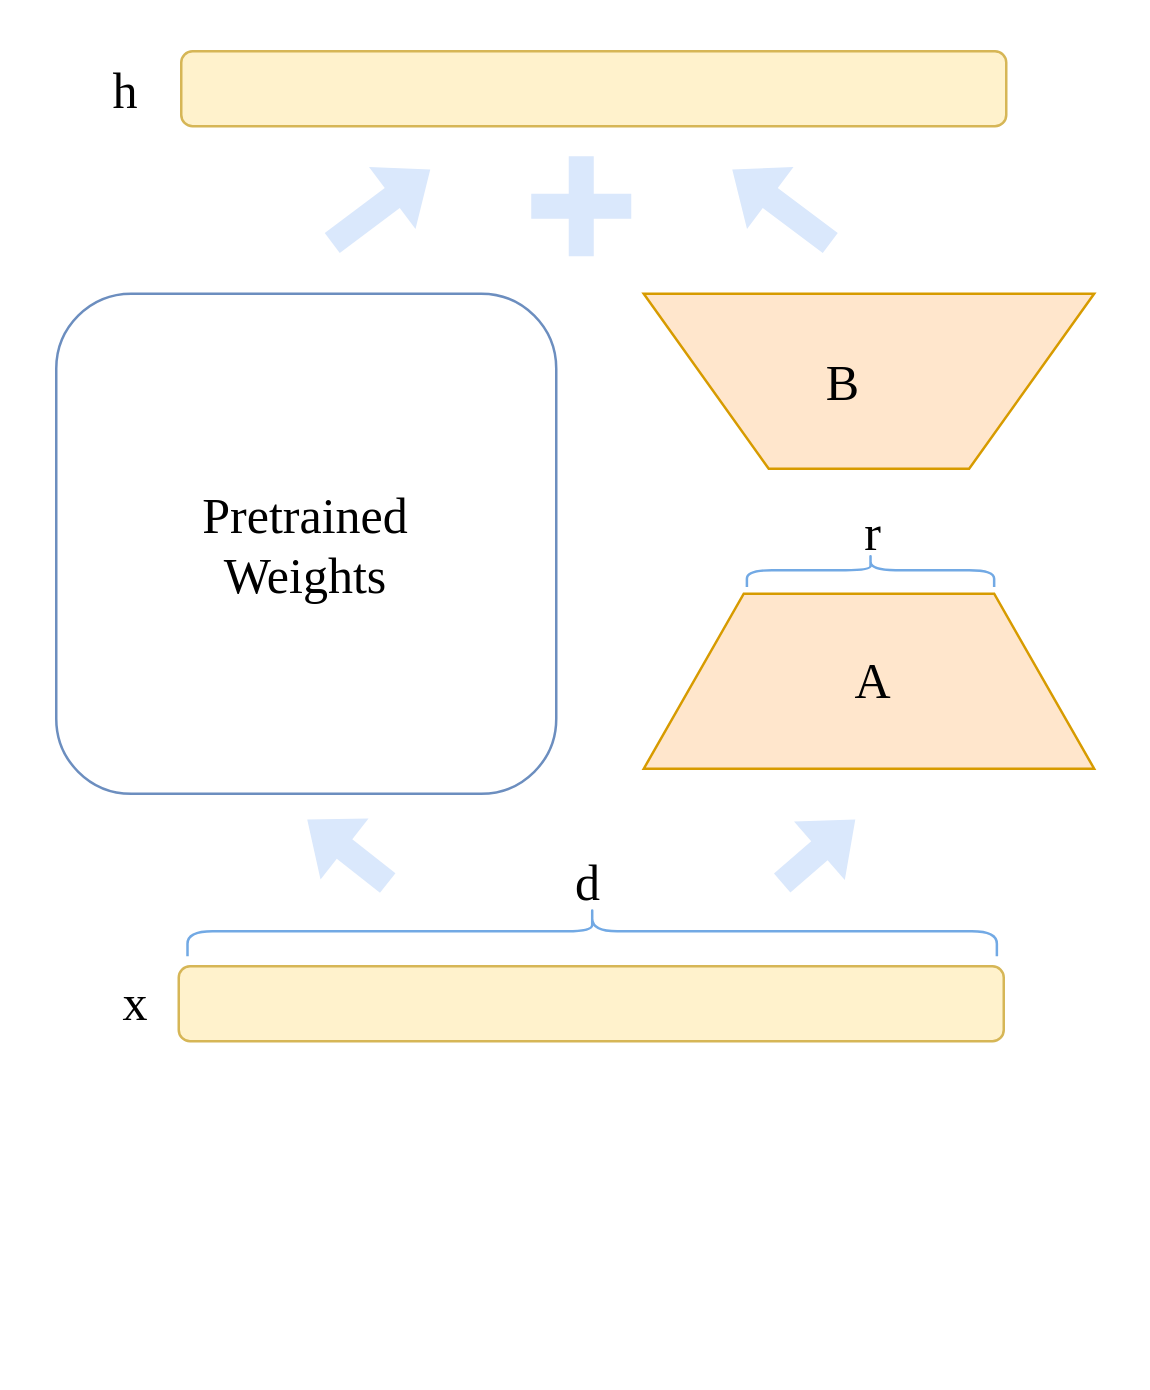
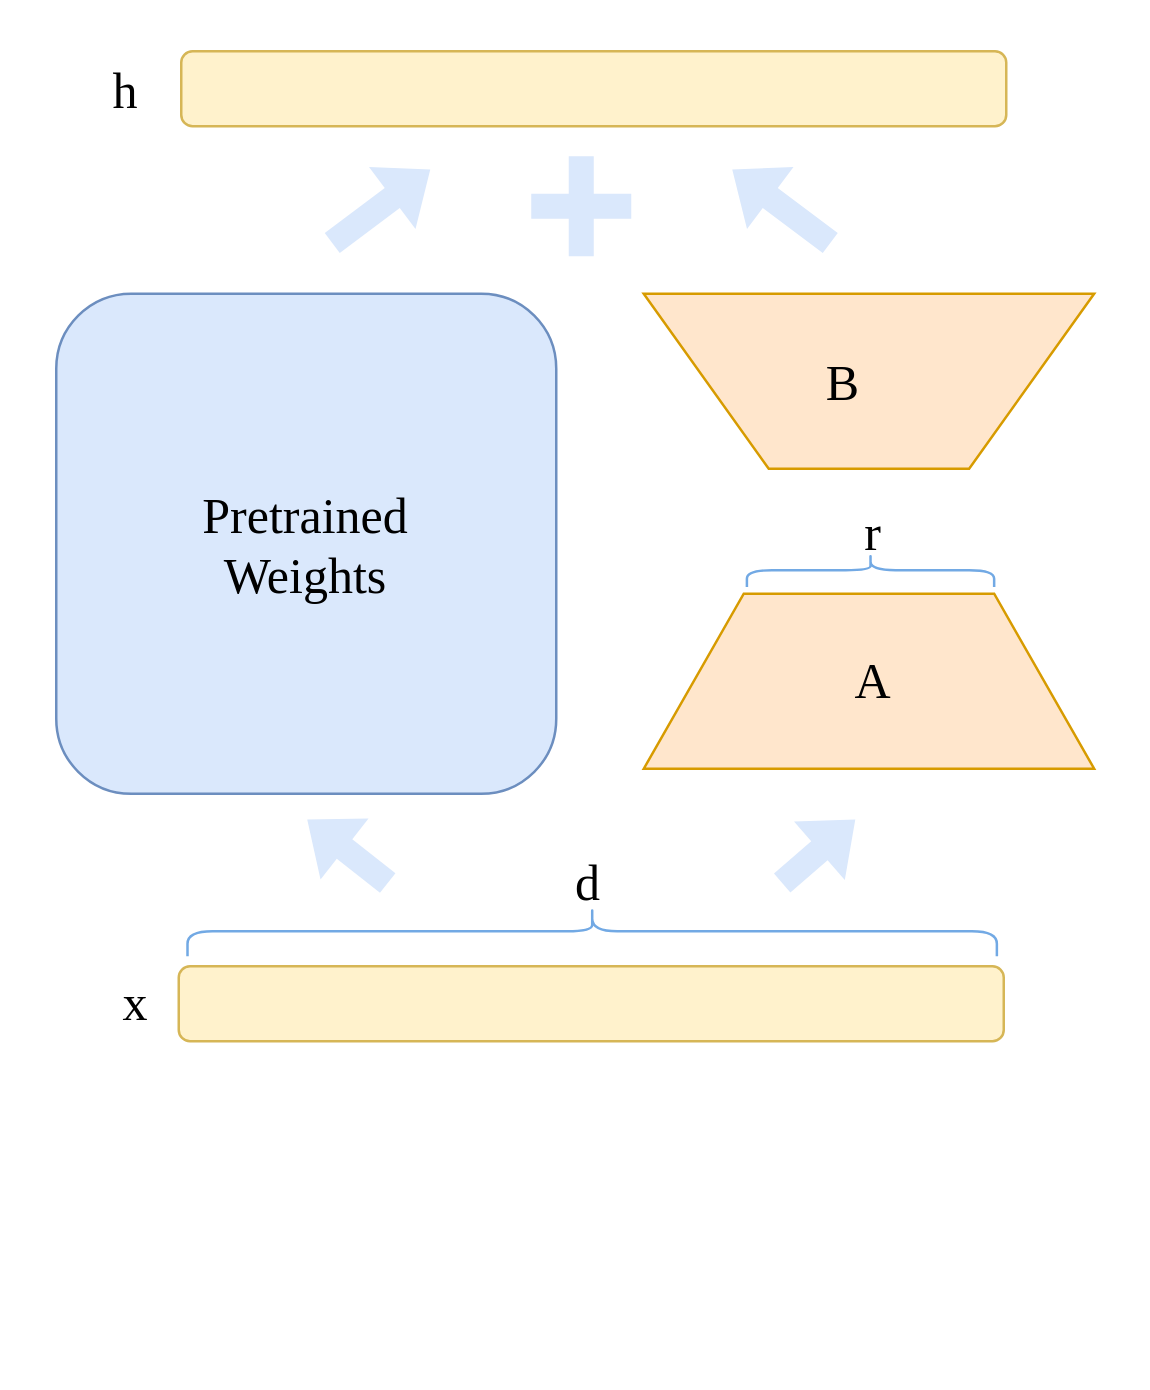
(306, 544) -> (306, 544)
